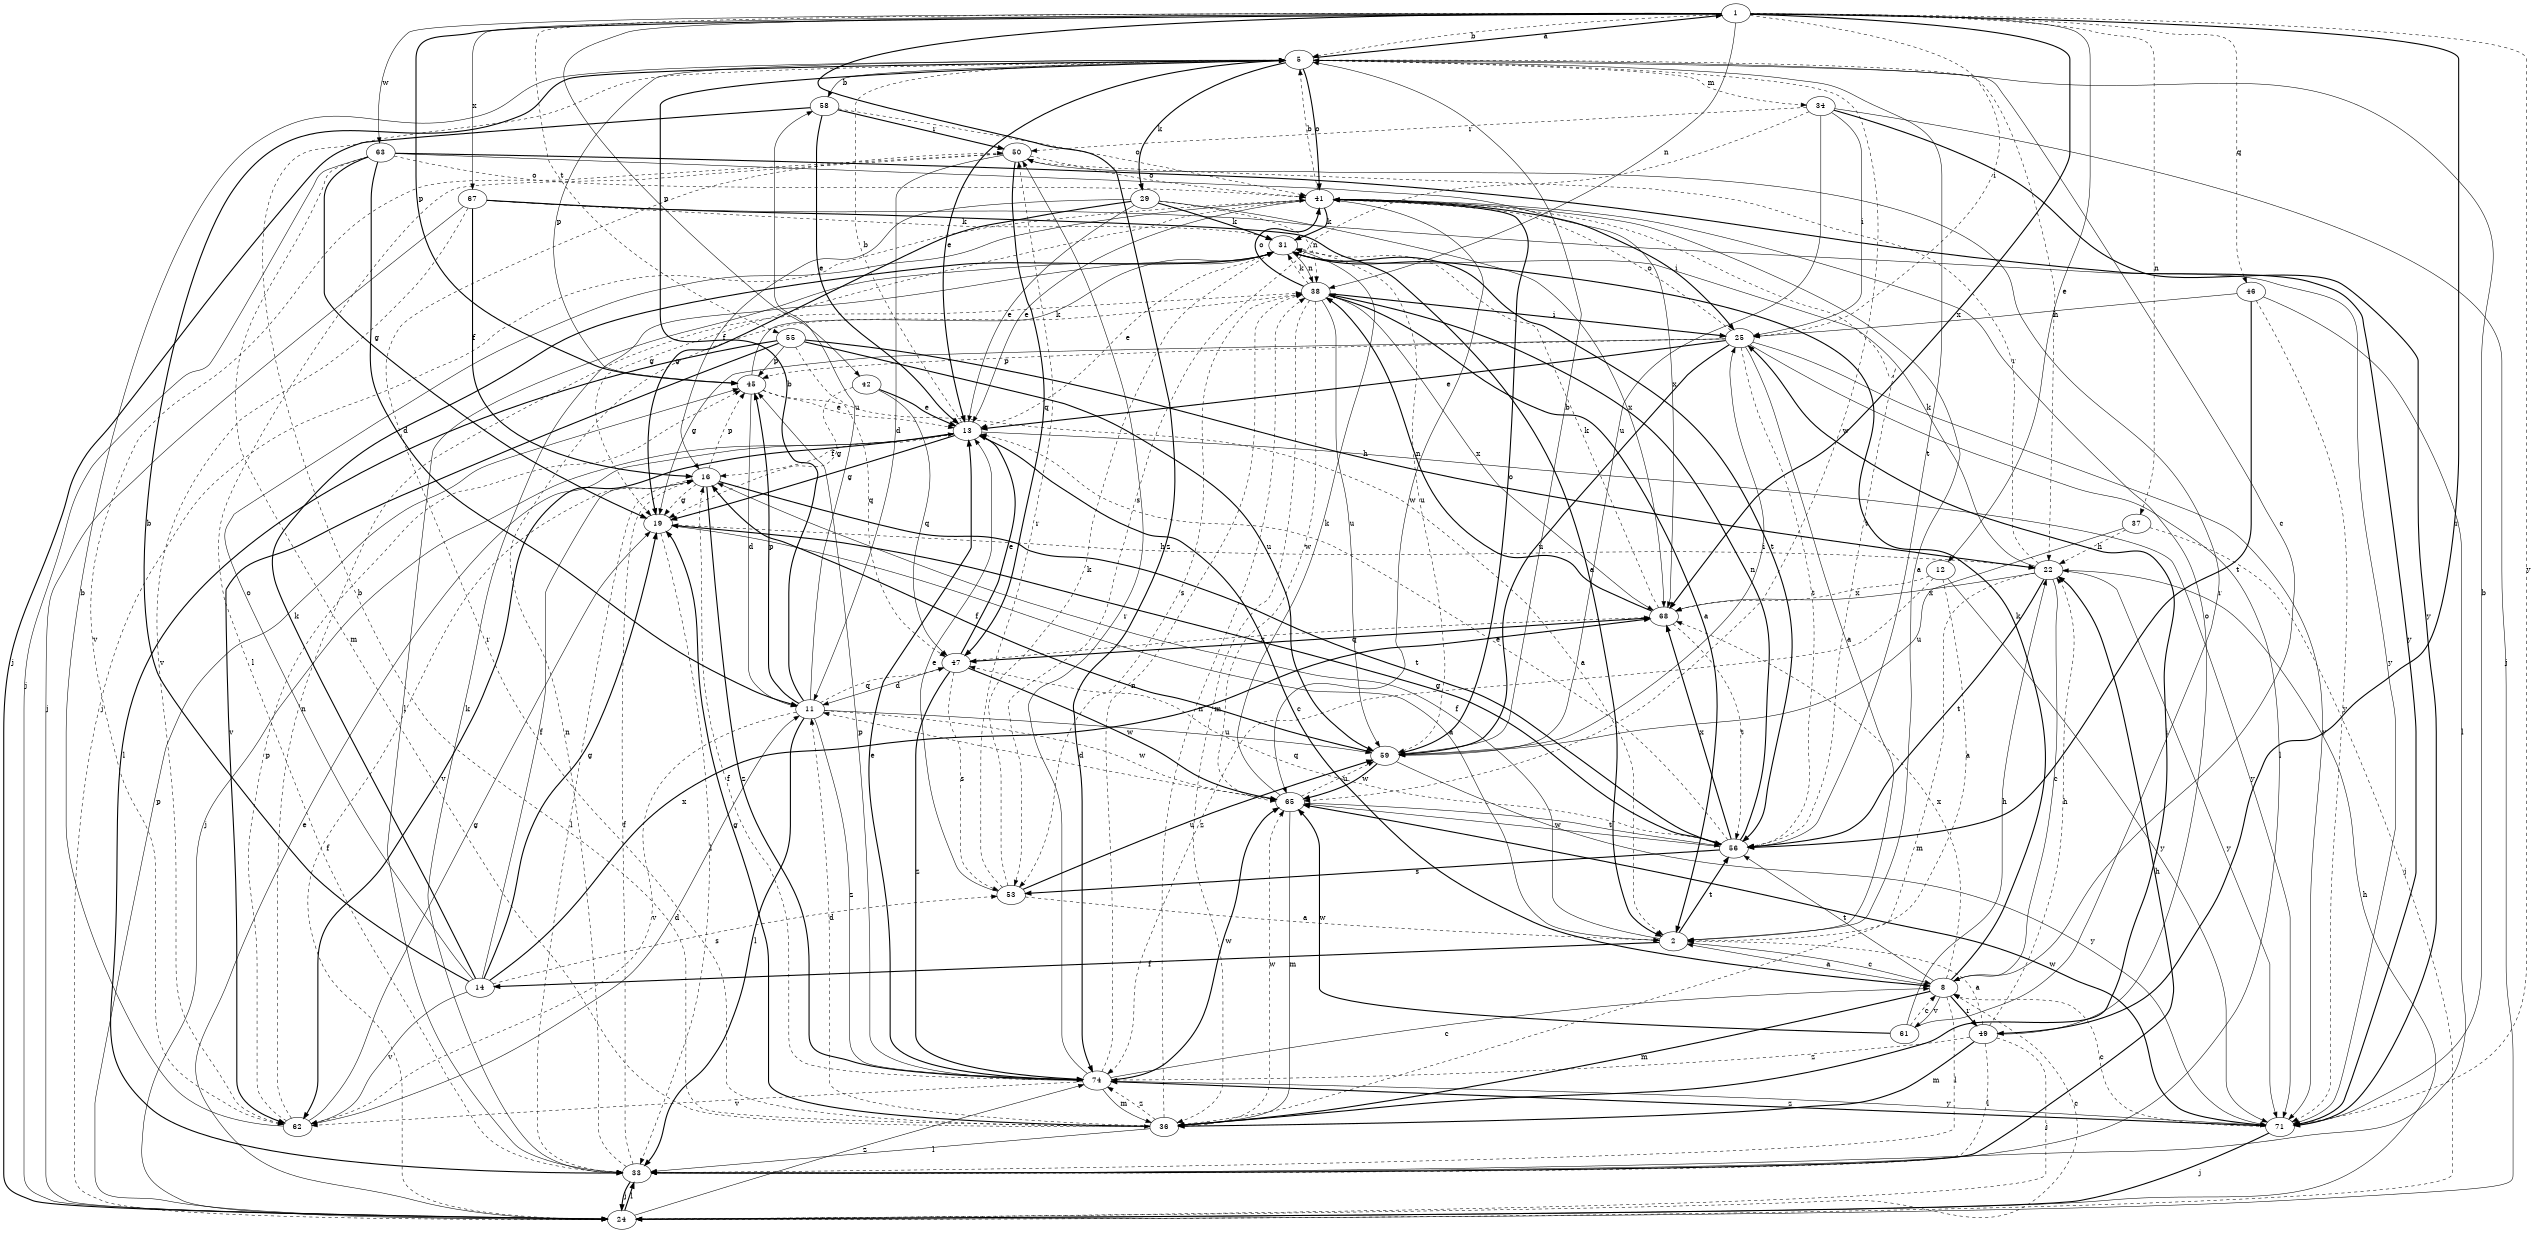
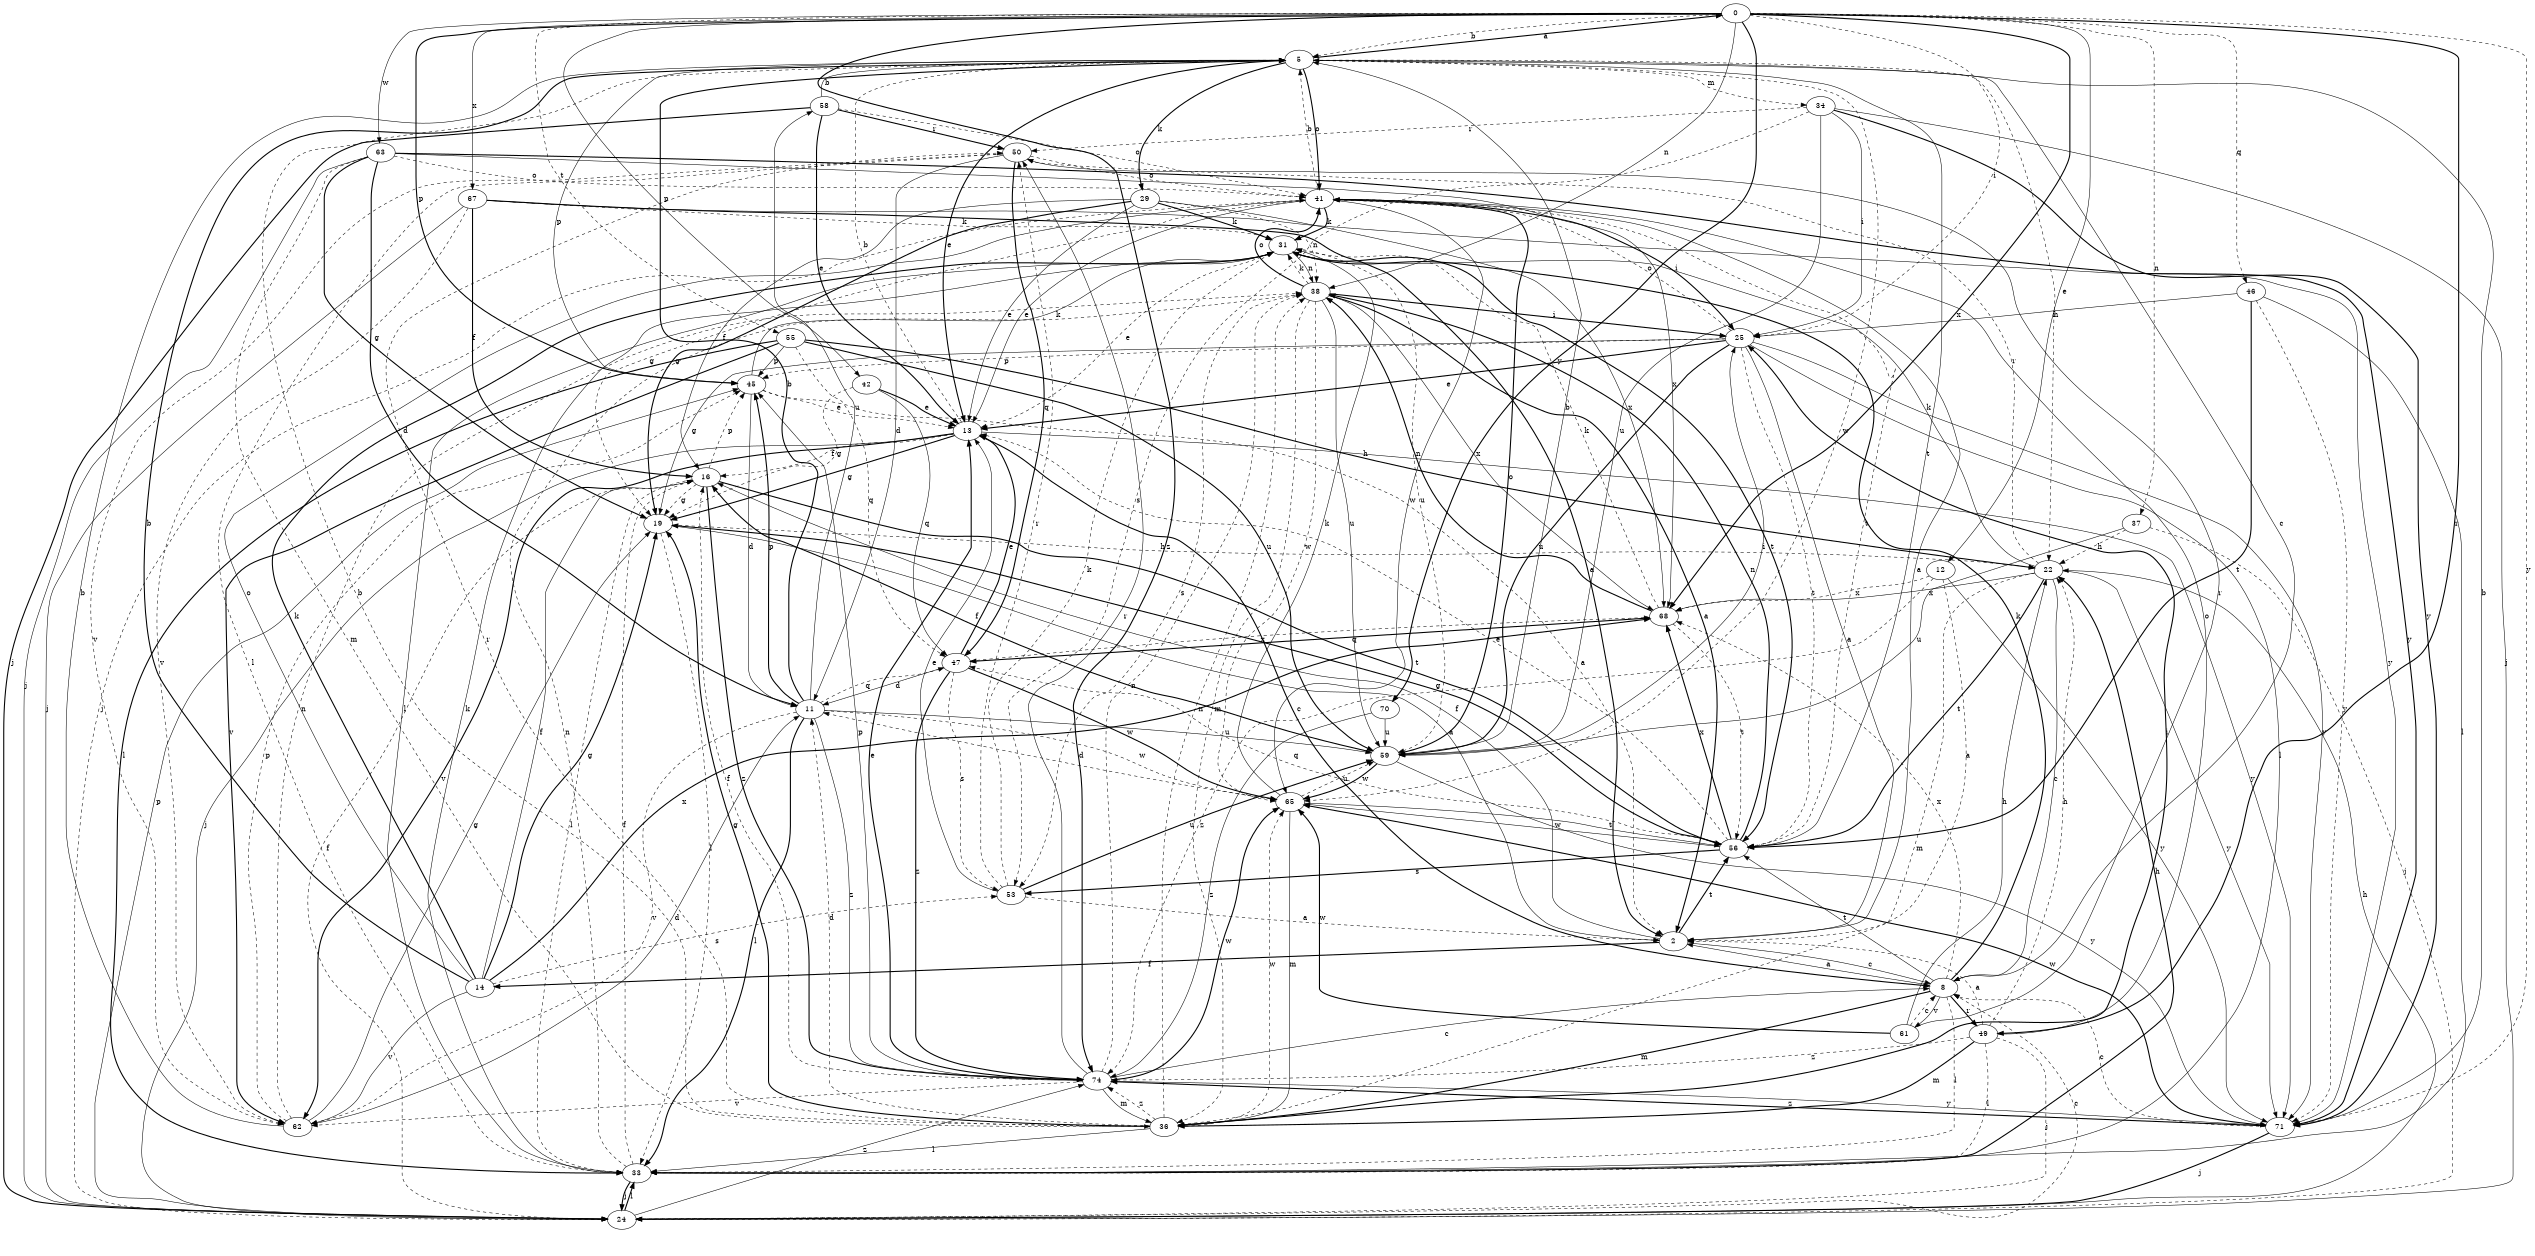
(1736, 13) -> (1736, 13)
(1054, 66) -> (1042, 63)
none -> (1385, 709)
(321, 787) -> none
